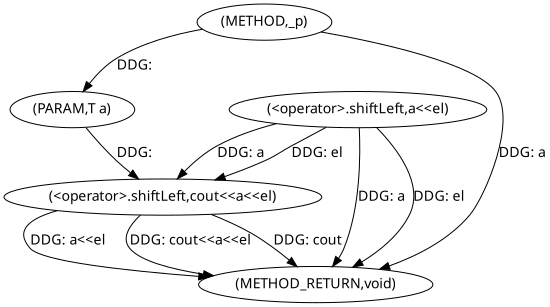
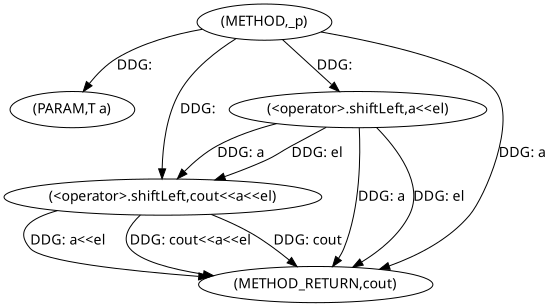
none -> (307, 62)
(107, 151) -> (179, 93)
(316, 285) -> (316, 285)
